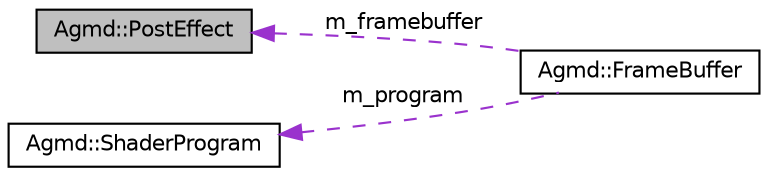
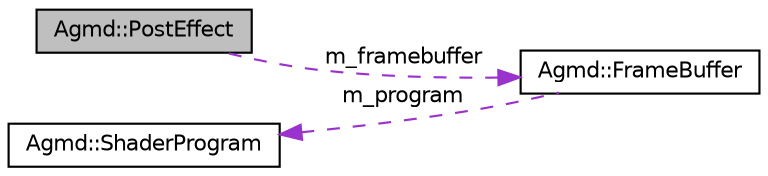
(399, 39) -> (359, 74)
